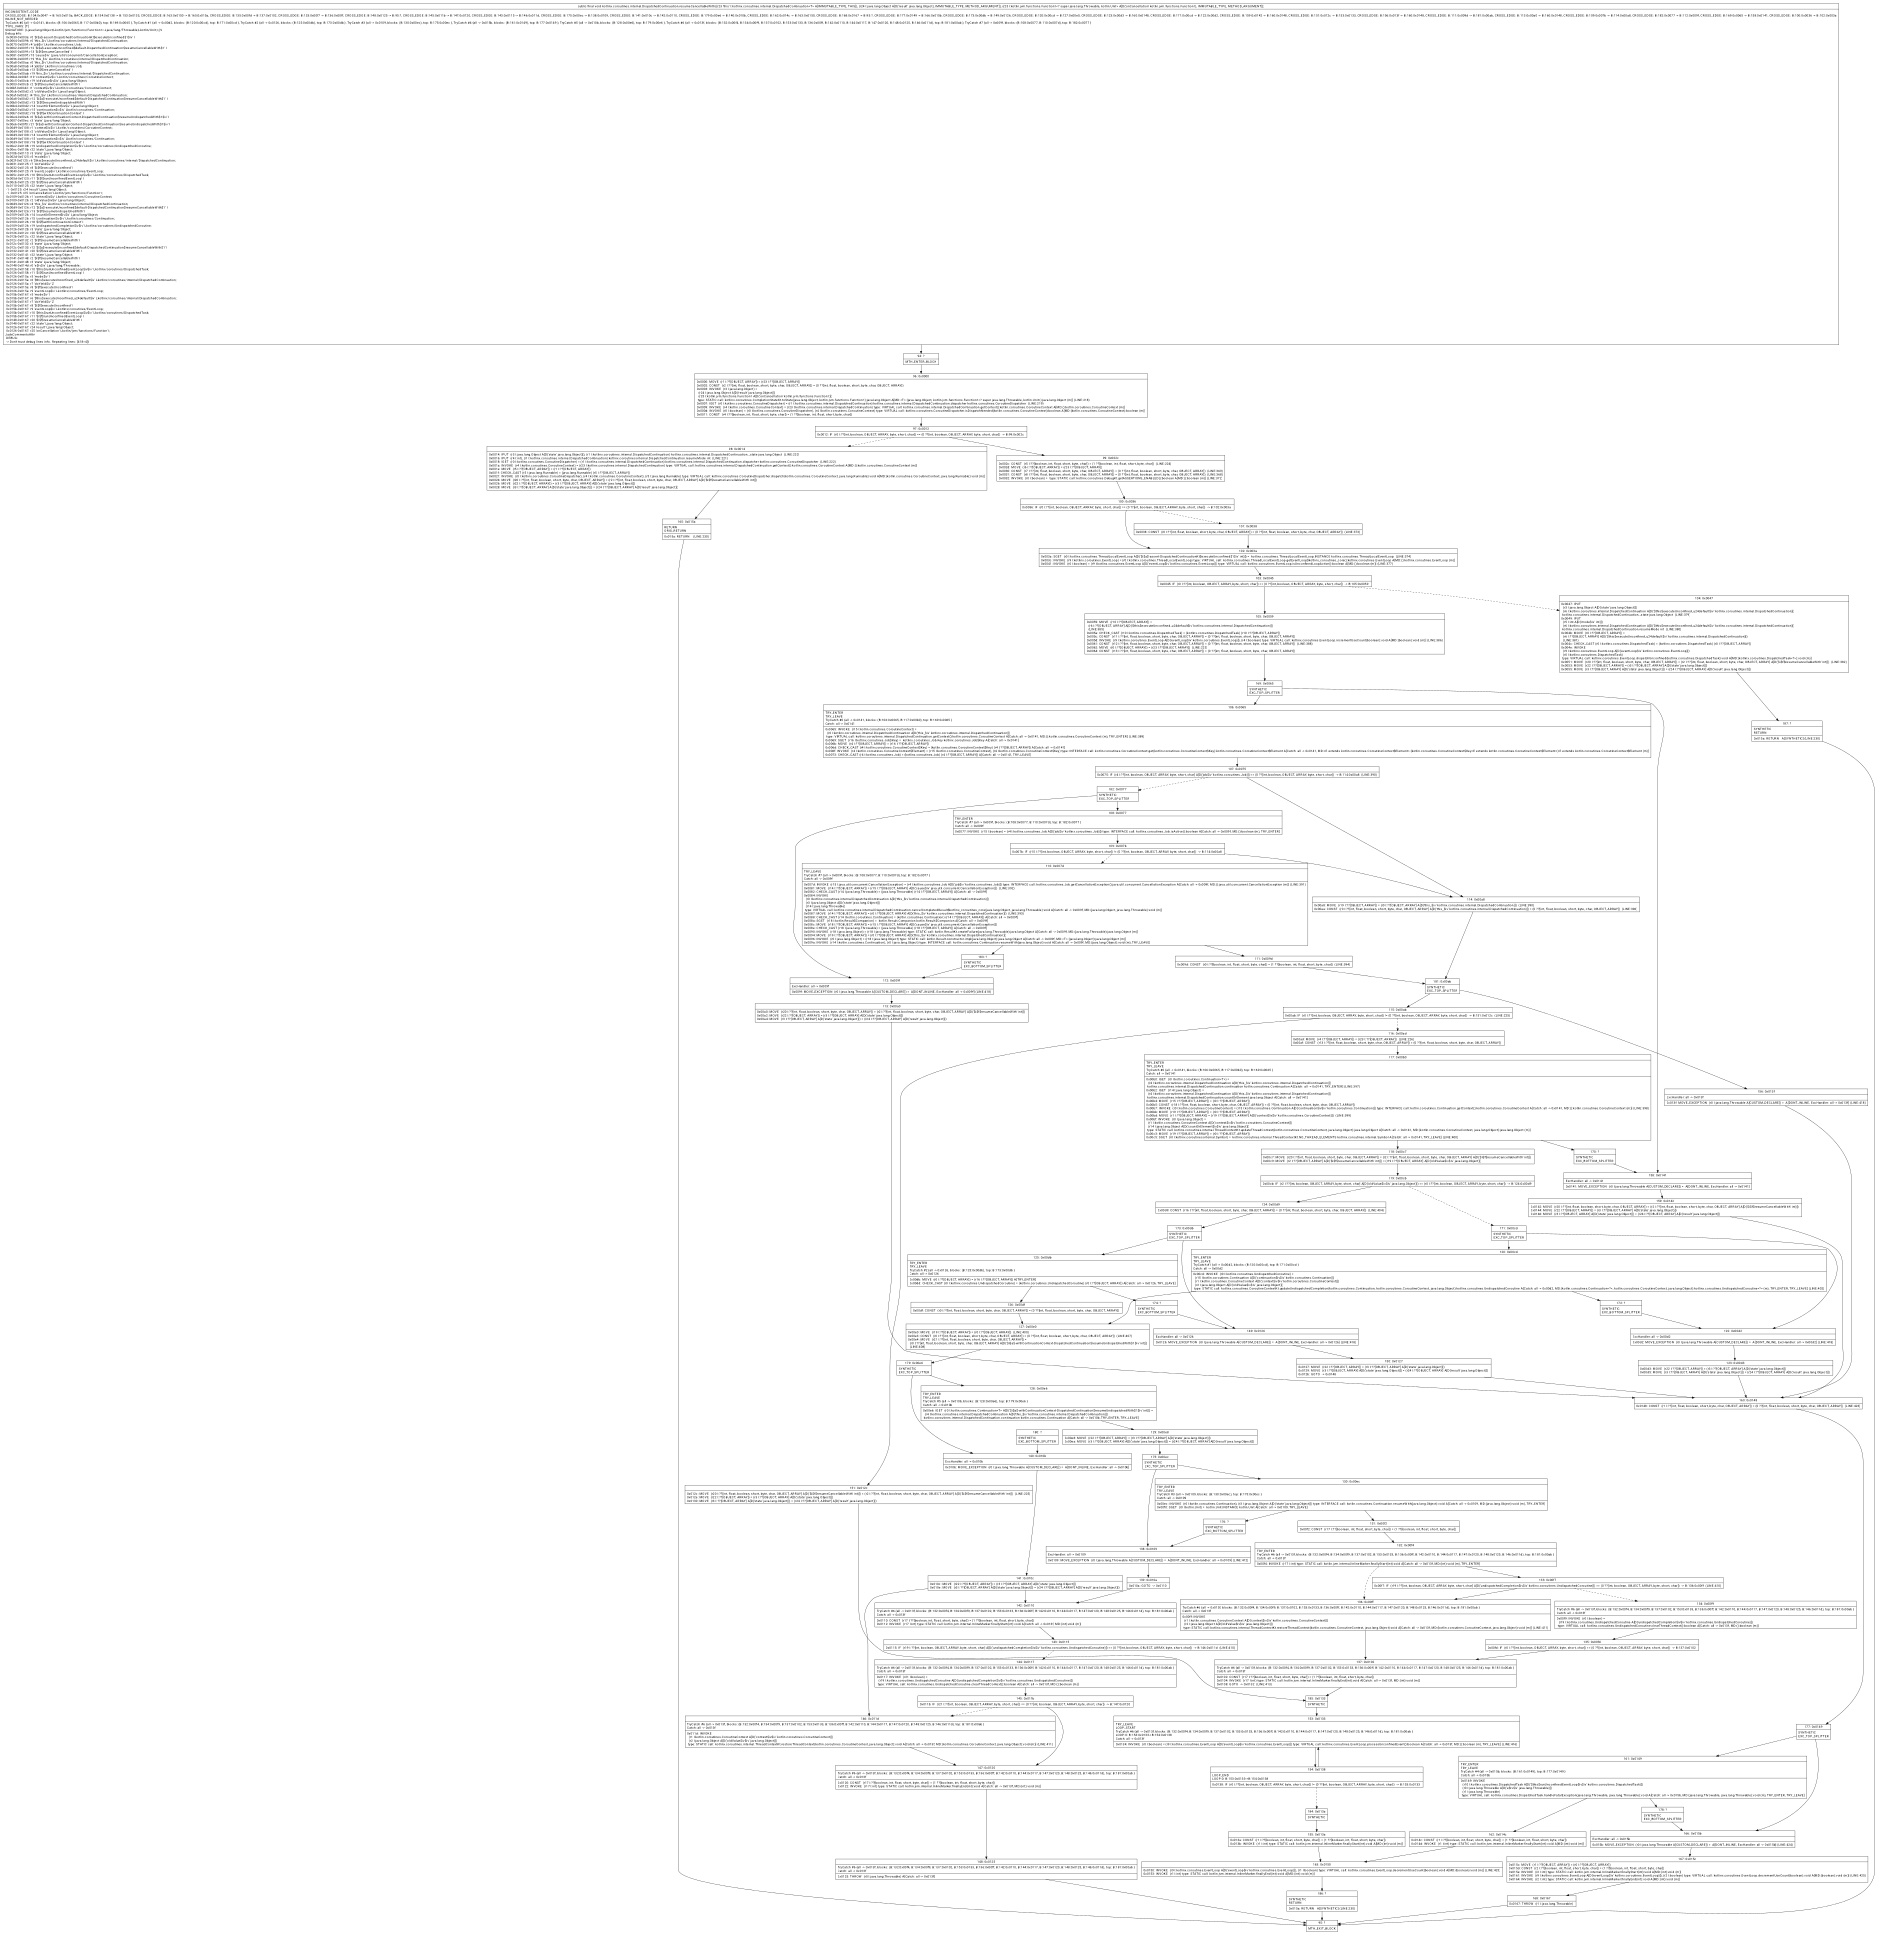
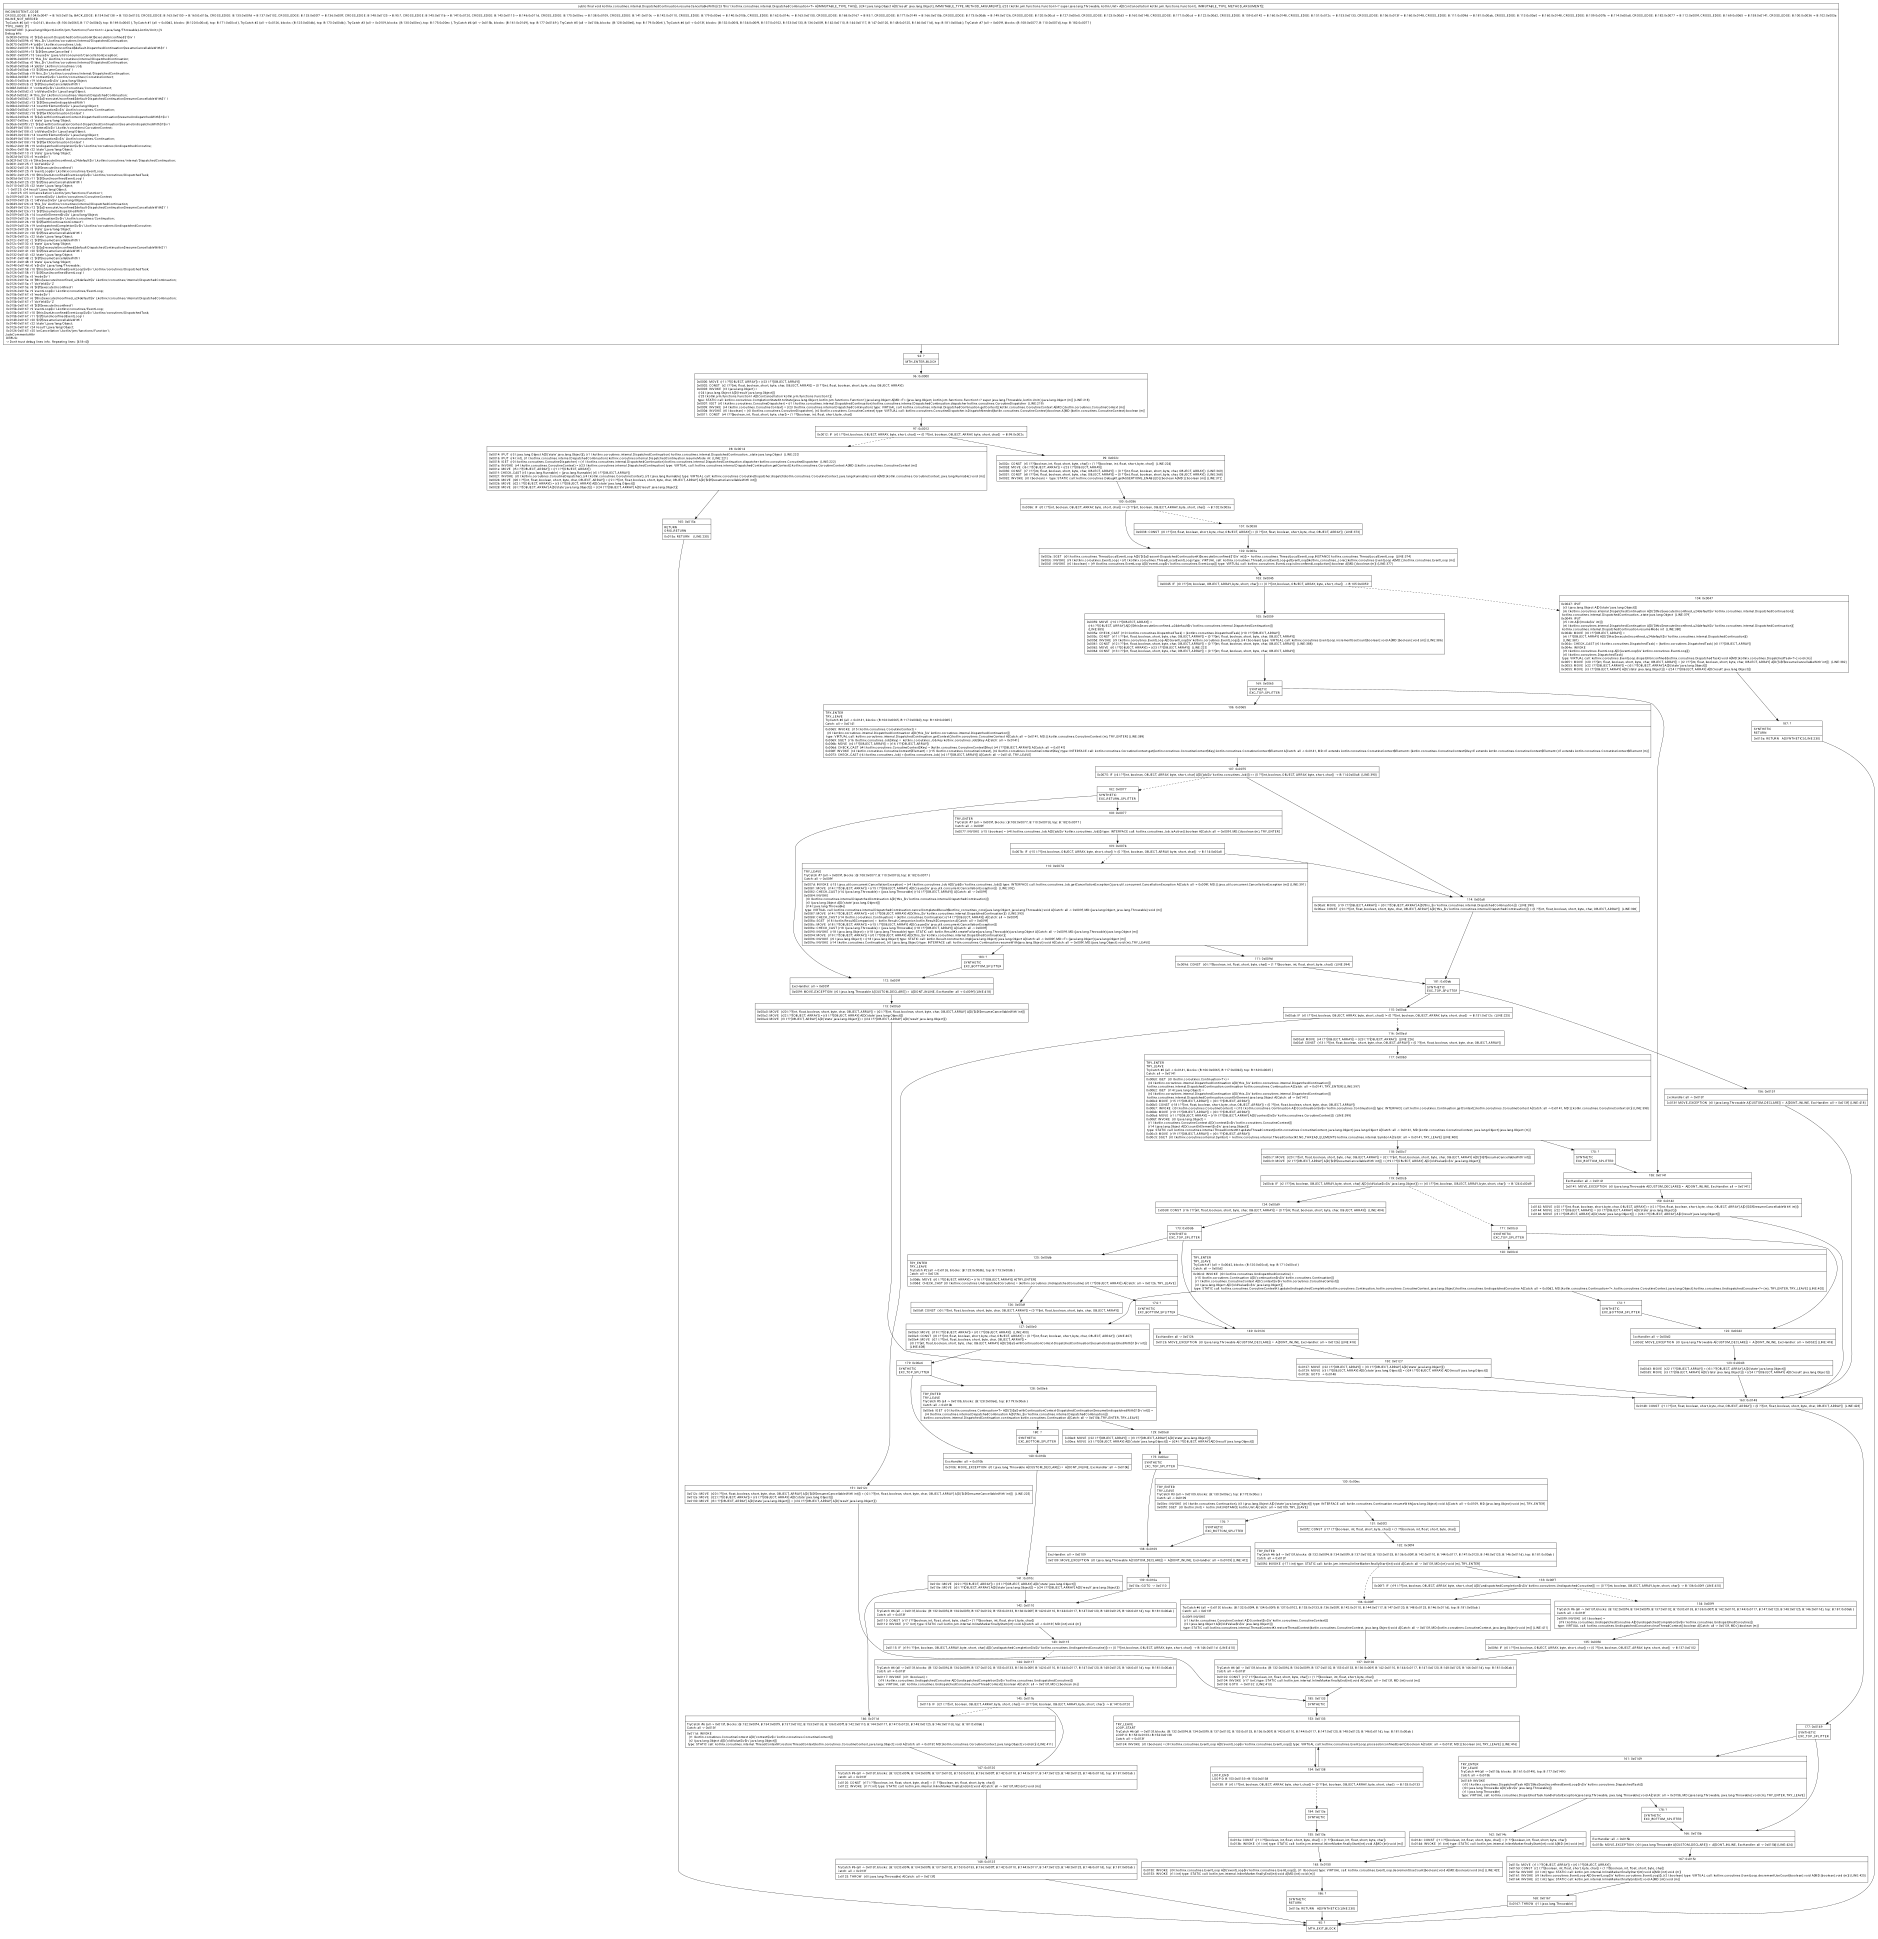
(1114, 799) -> (1118, 799)
none -> (1038, 1424)
